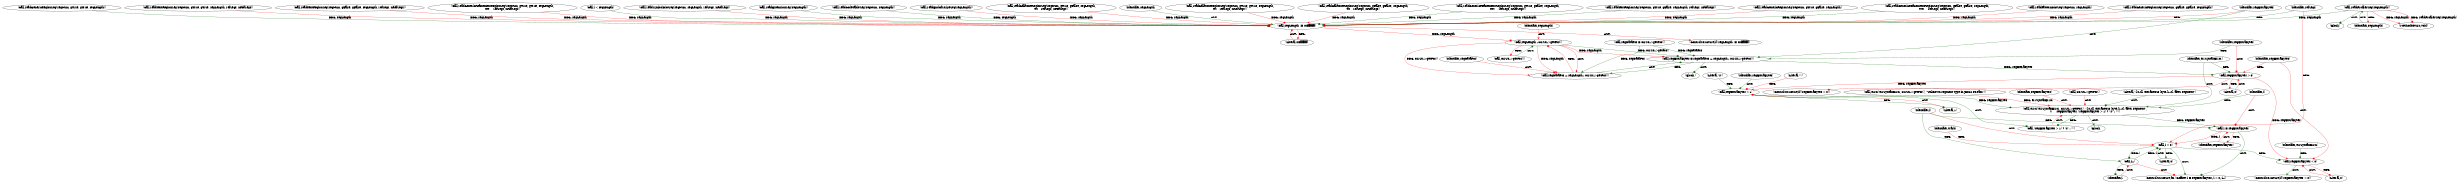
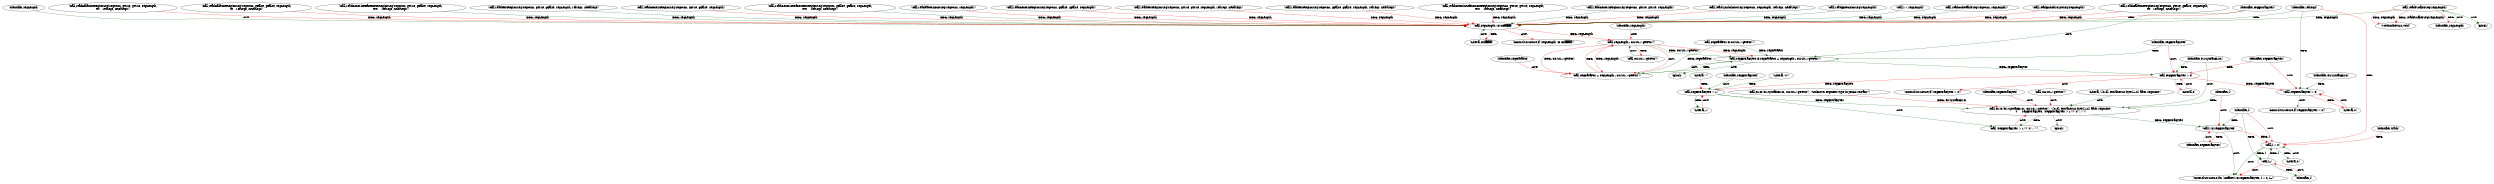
(1290, 36) -> (1480, 34)
(2227, 150) -> (2300, 49)
